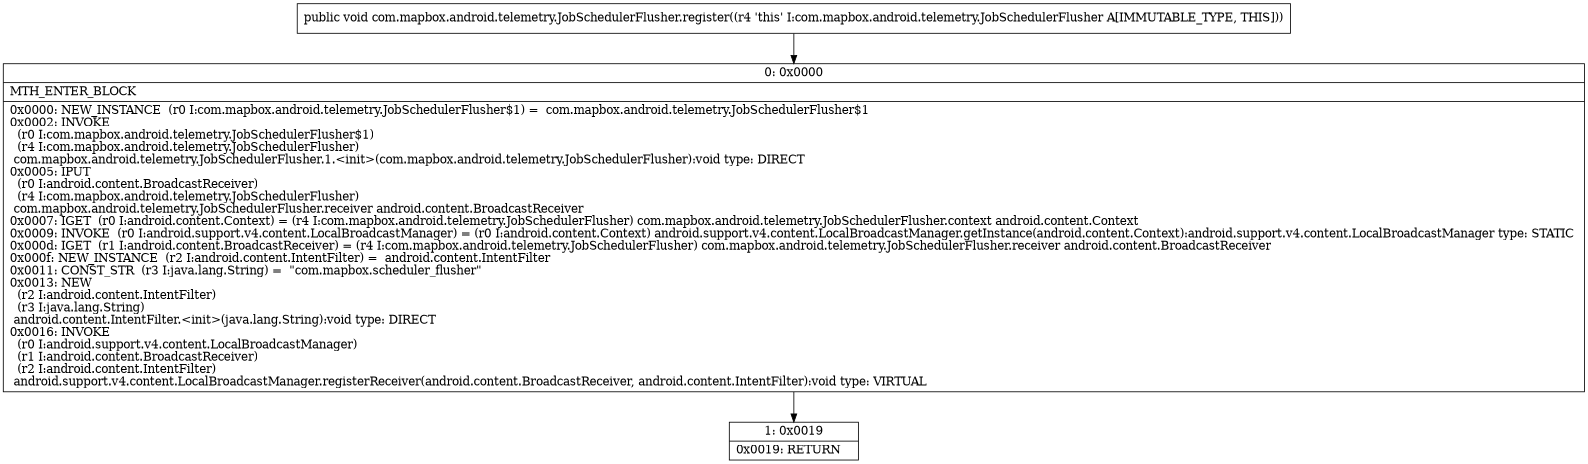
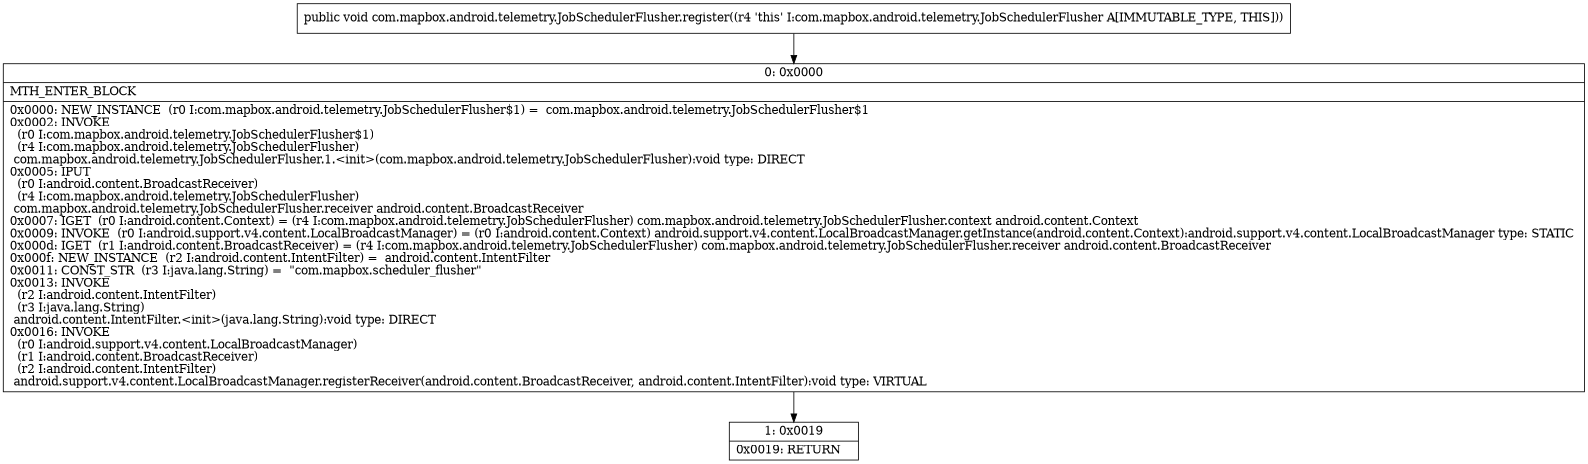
(55, 283) -> (64, 283)
